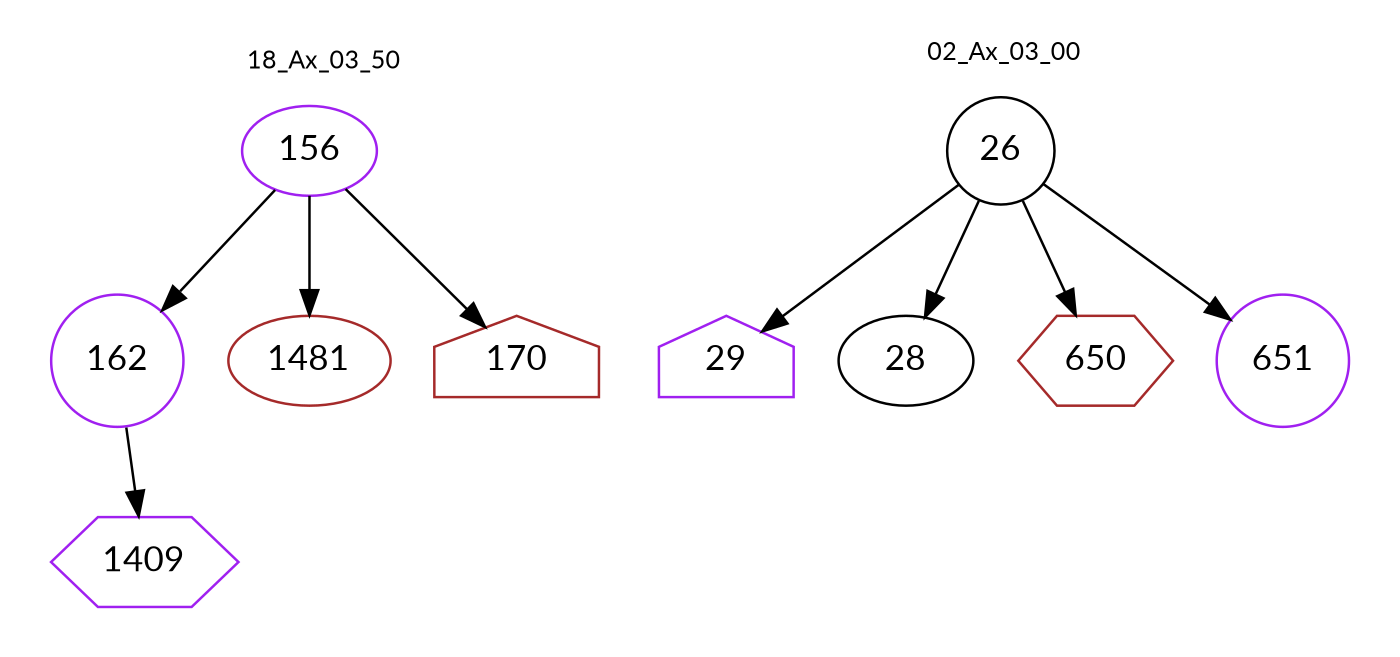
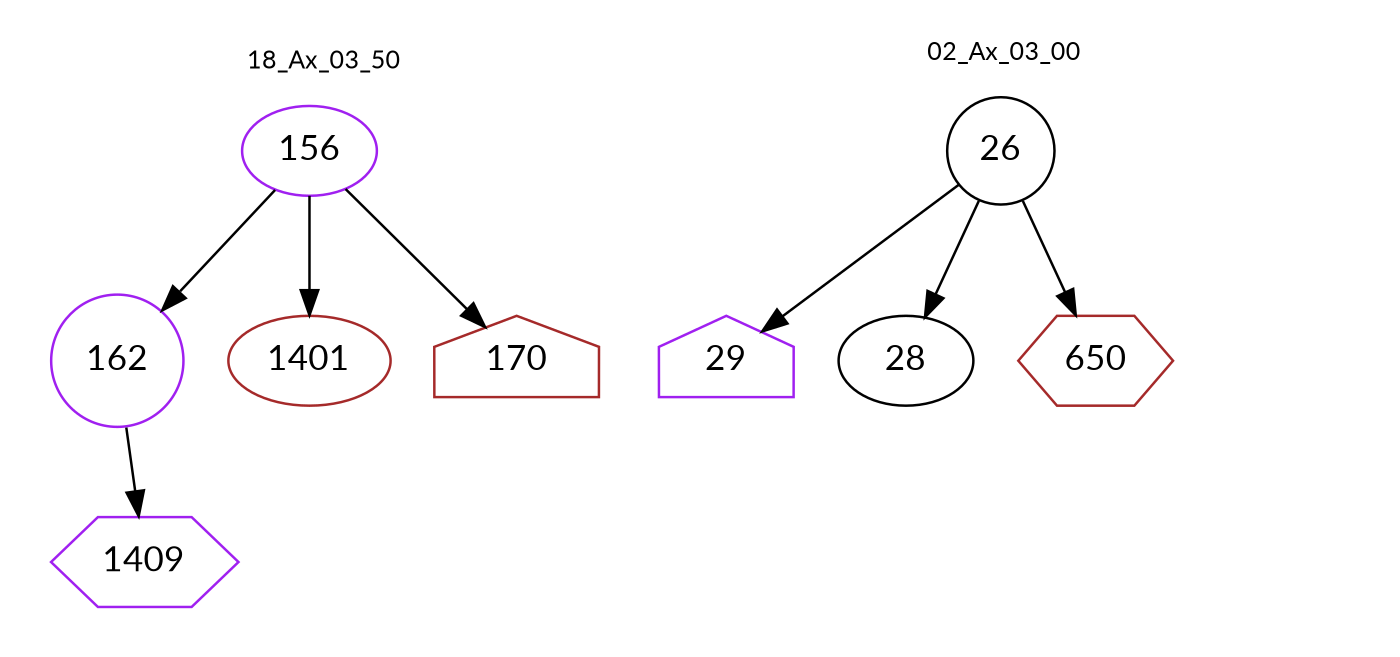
(309, 361) -> (309, 361)
(1283, 361) -> none
